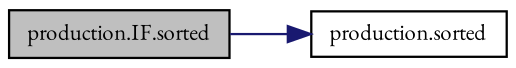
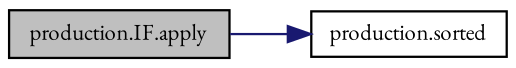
(119, 34) -> (119, 34)
